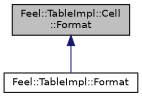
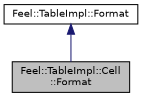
(71, 59) -> (71, 48)
